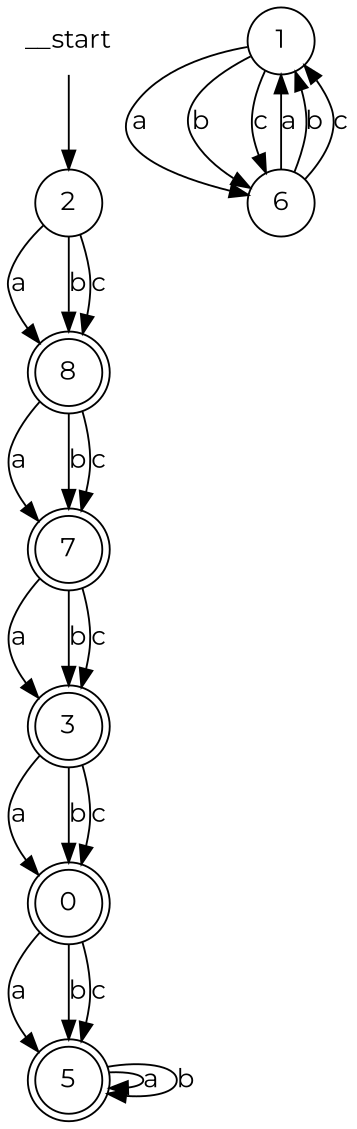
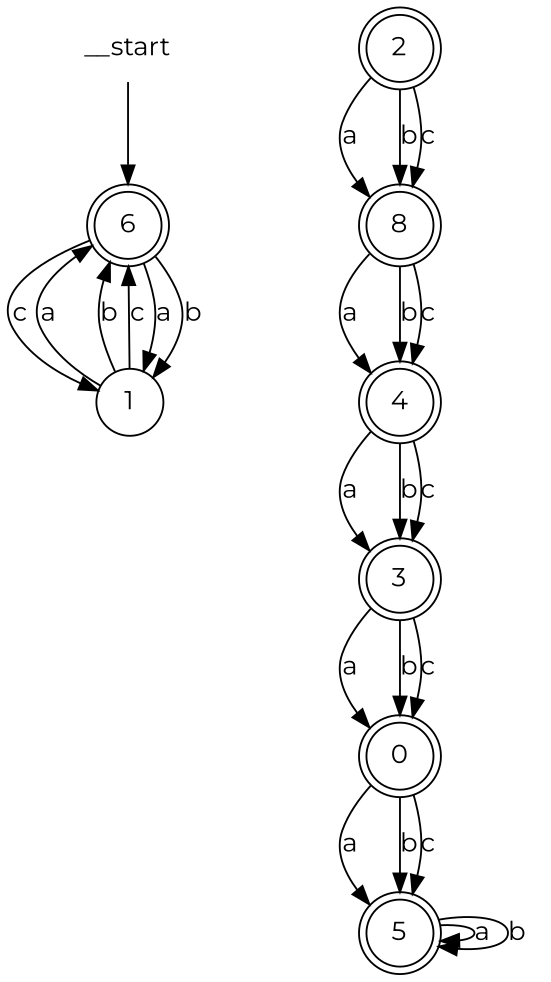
(69, 113) -> (128, 123)
(69, 203) -> (400, 48)
(281, 203) -> (128, 225)
(69, 549) -> (400, 402)
